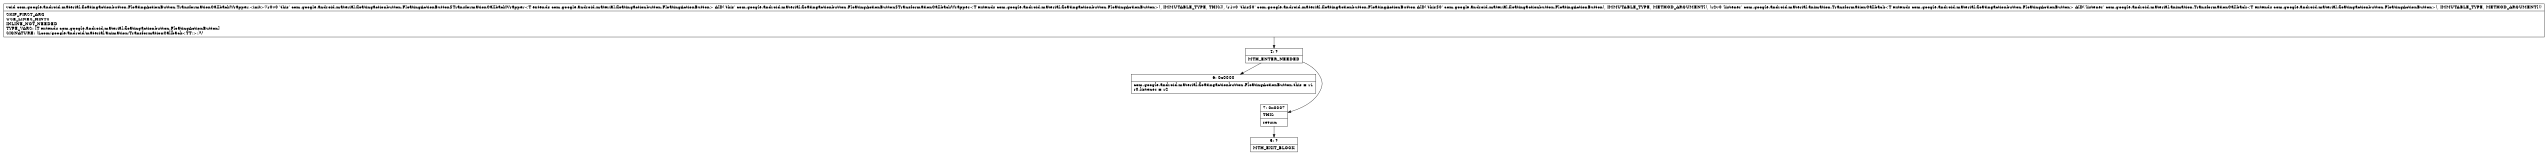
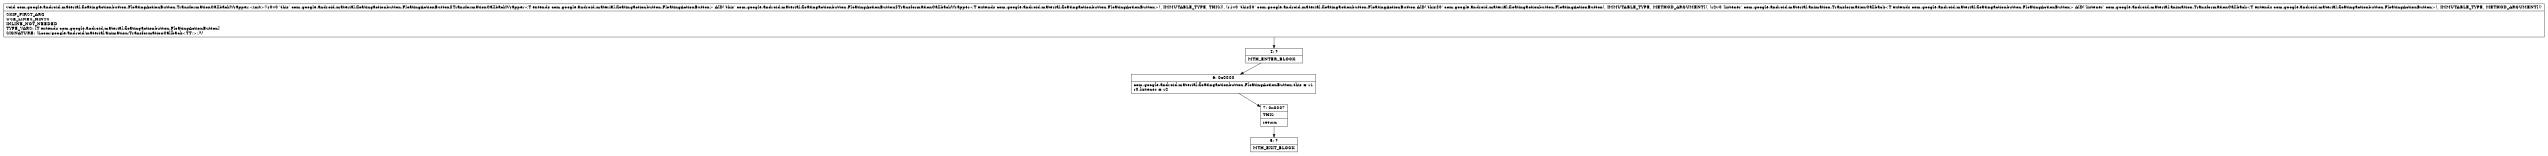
(1274, 59) -> (1272, 59)
(1320, 90) -> (1248, 99)
